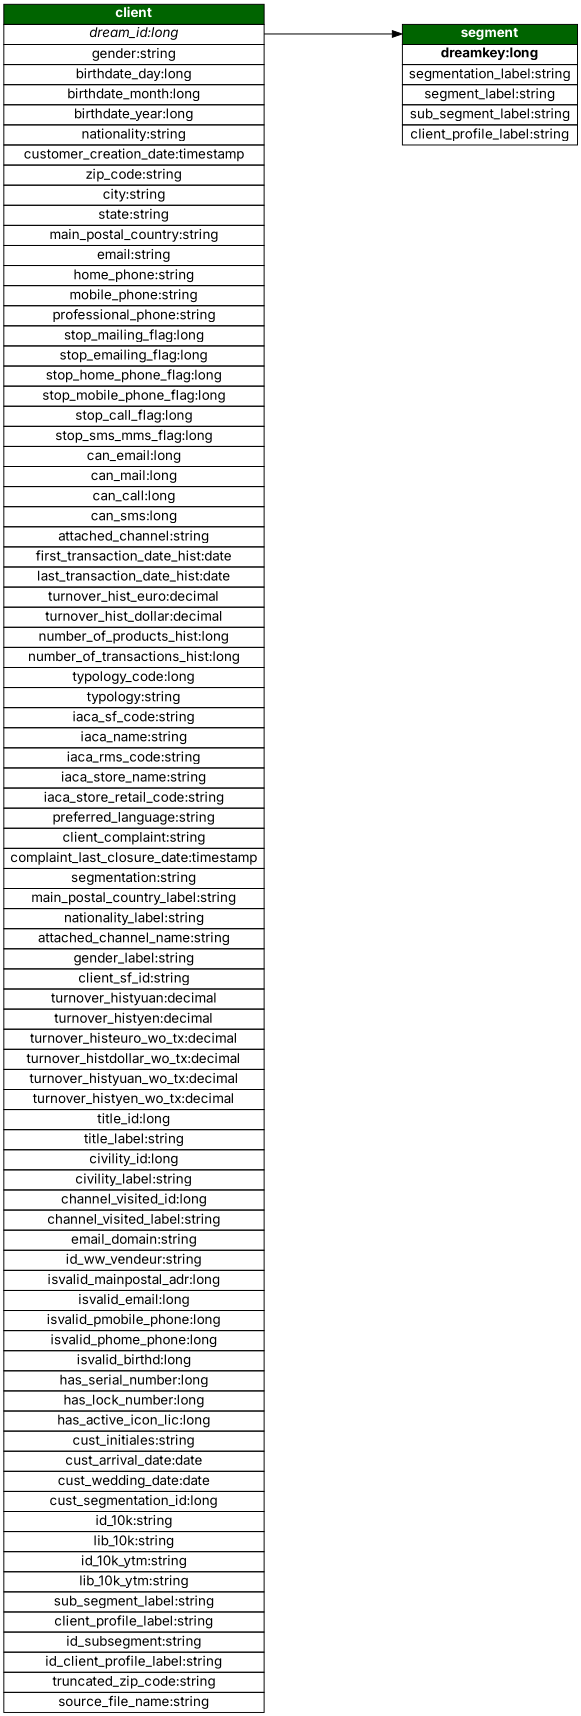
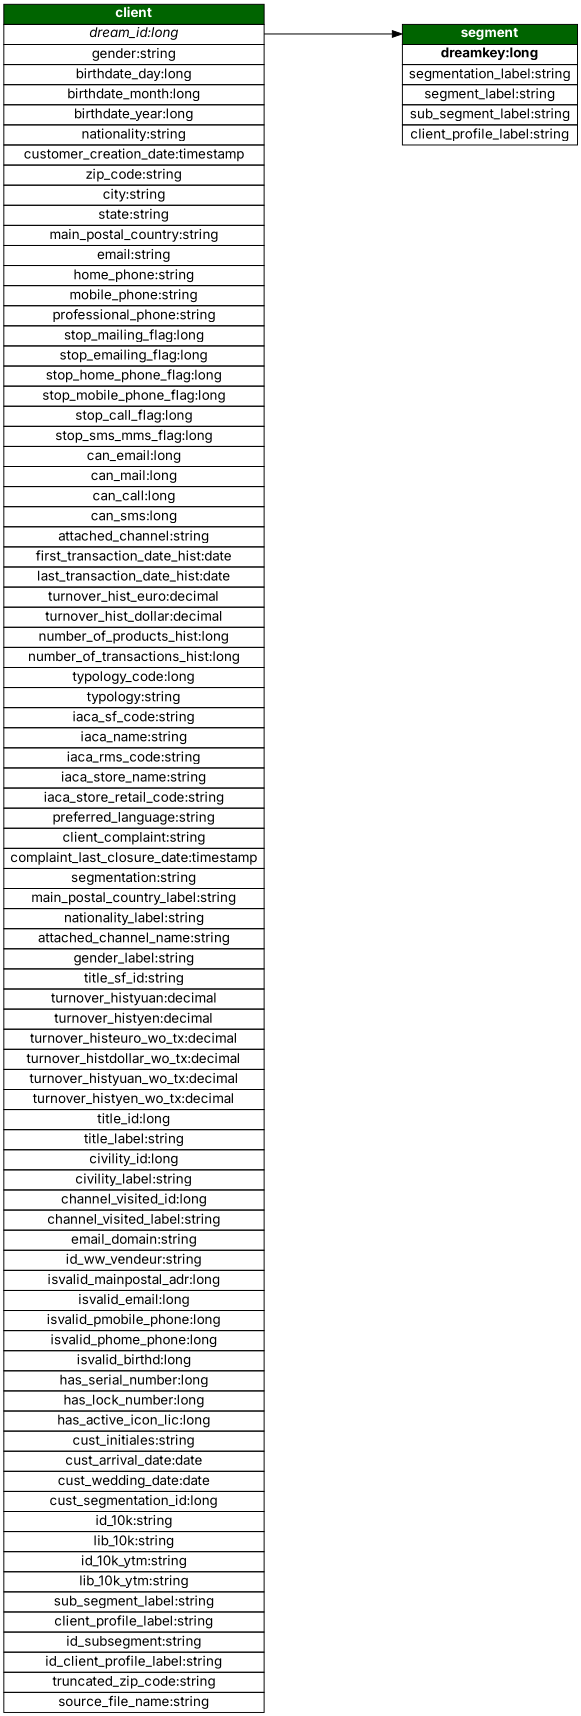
(134, 978) -> (134, 978)
